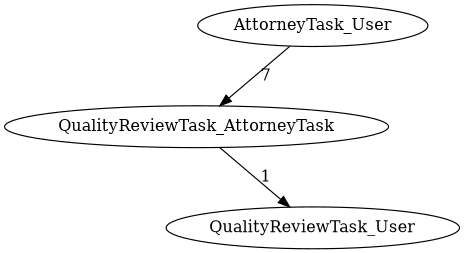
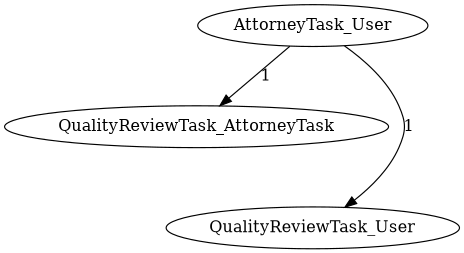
(266, 76) -> (266, 76)
(250, 174) -> (404, 121)
